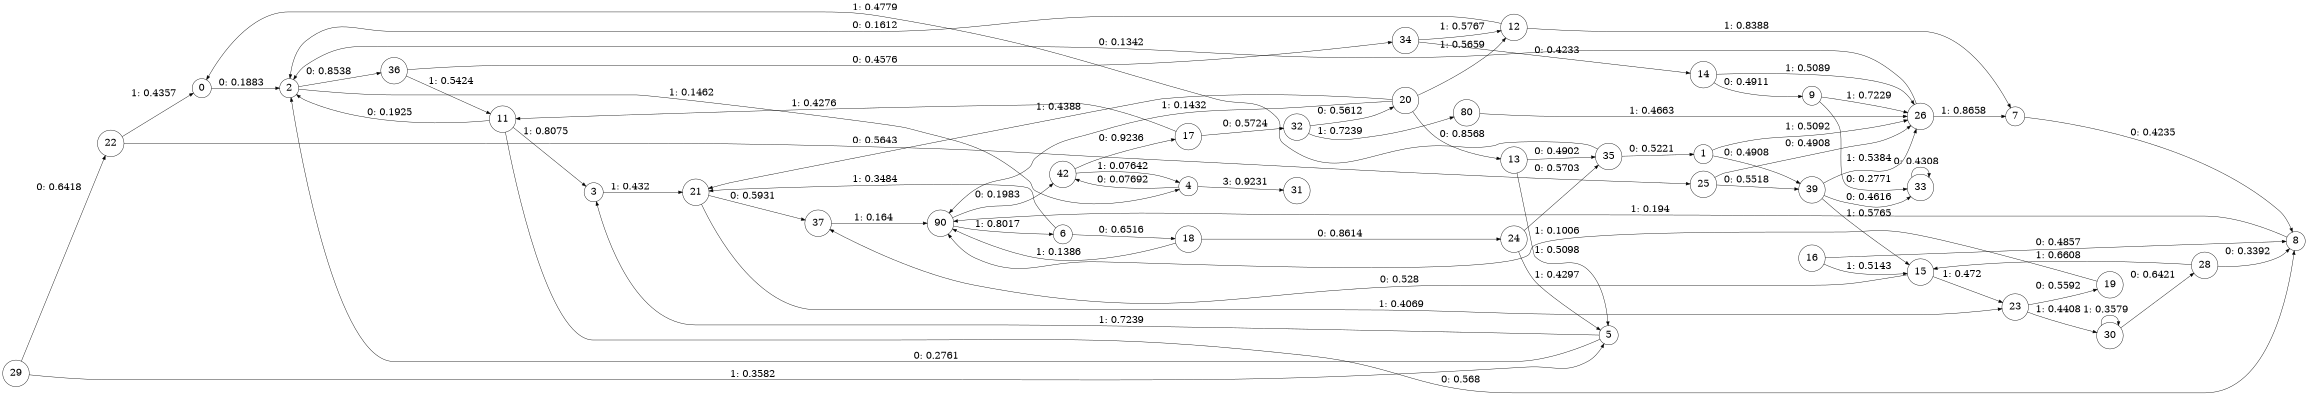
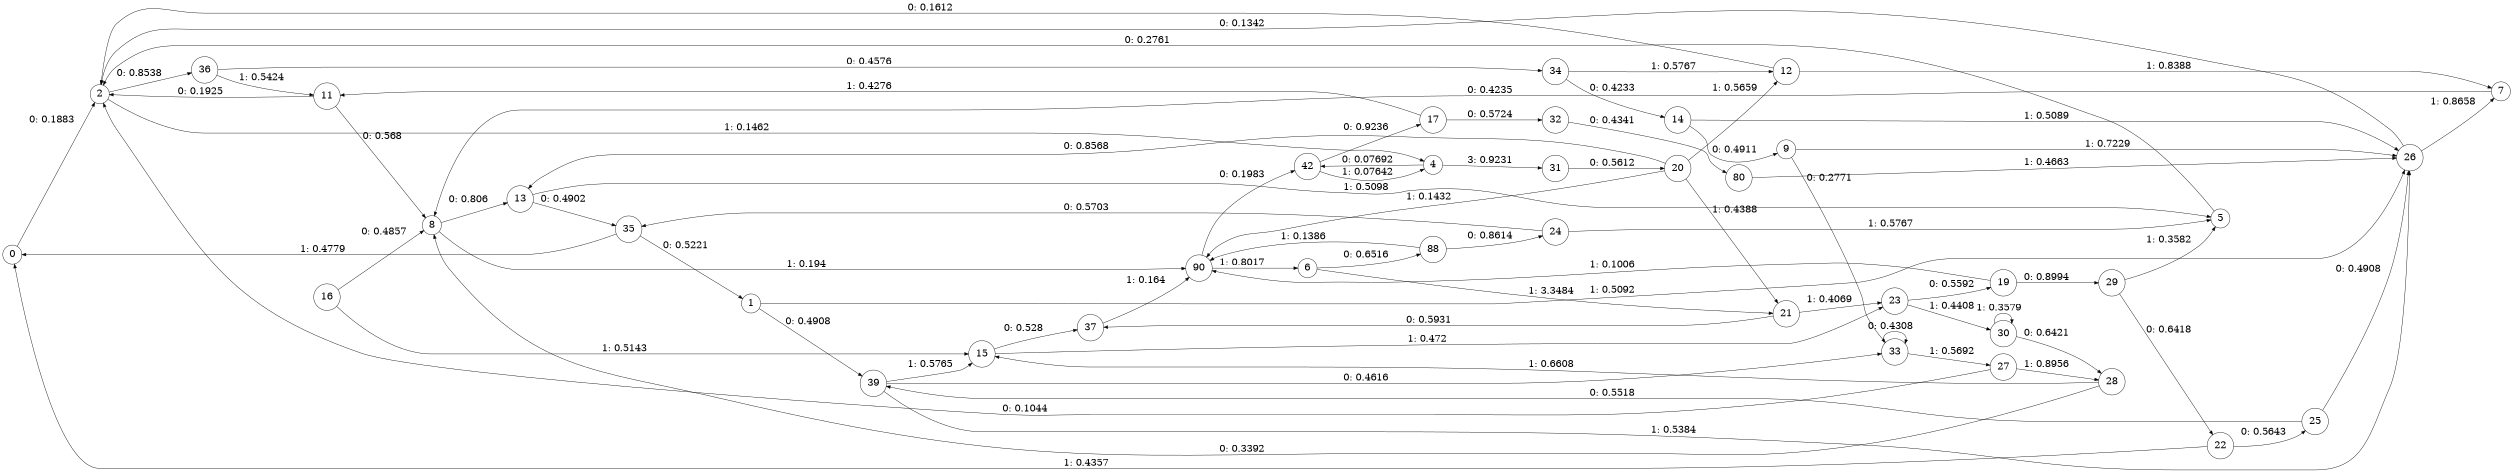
(1351, 120) -> (1615, 168)
(1344, 131) -> (1617, 121)
(879, 180) -> (1555, 291)
(594, 192) -> none
none -> (472, 213)
(1188, 239) -> (1433, 249)
(1561, 275) -> (1895, 224)
none -> (2056, 283)
none -> (2003, 367)
